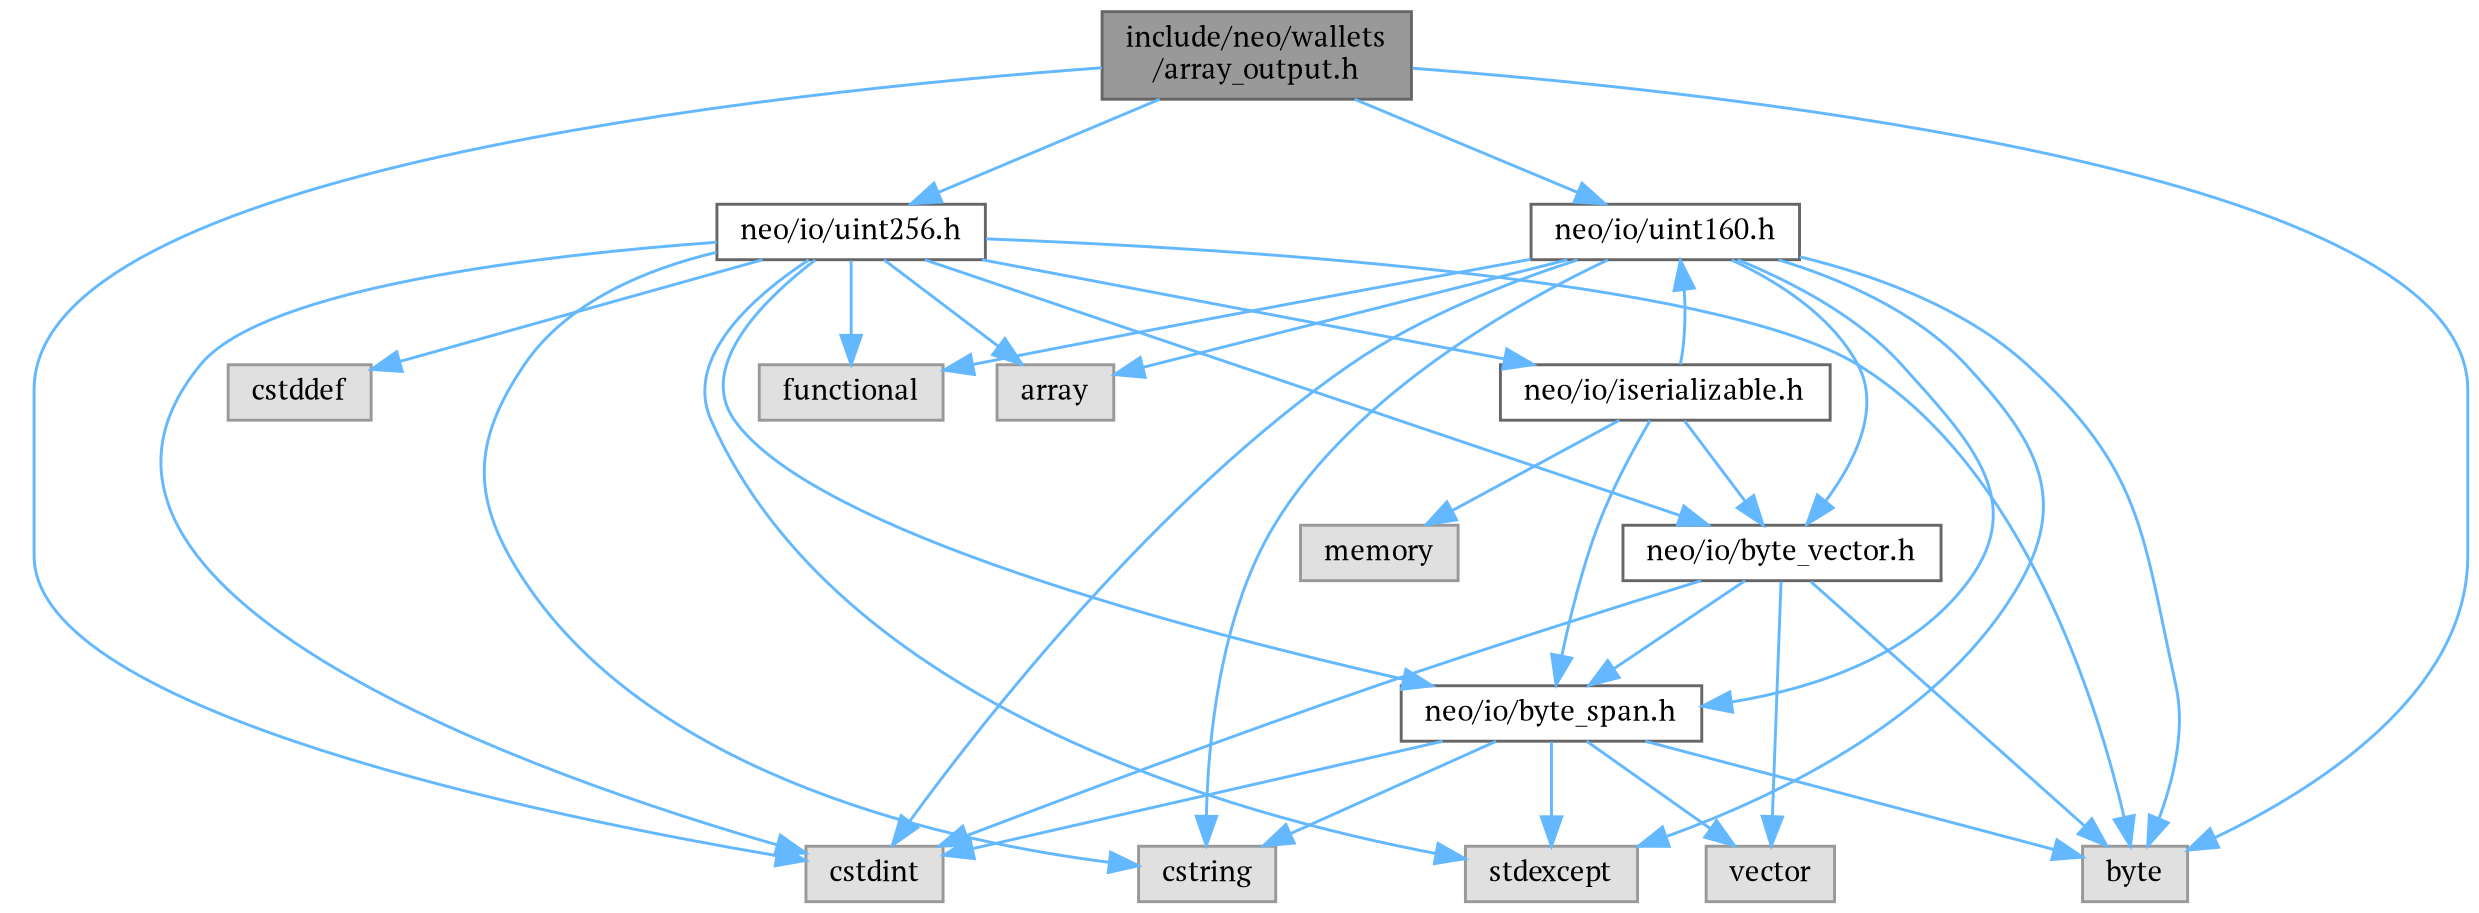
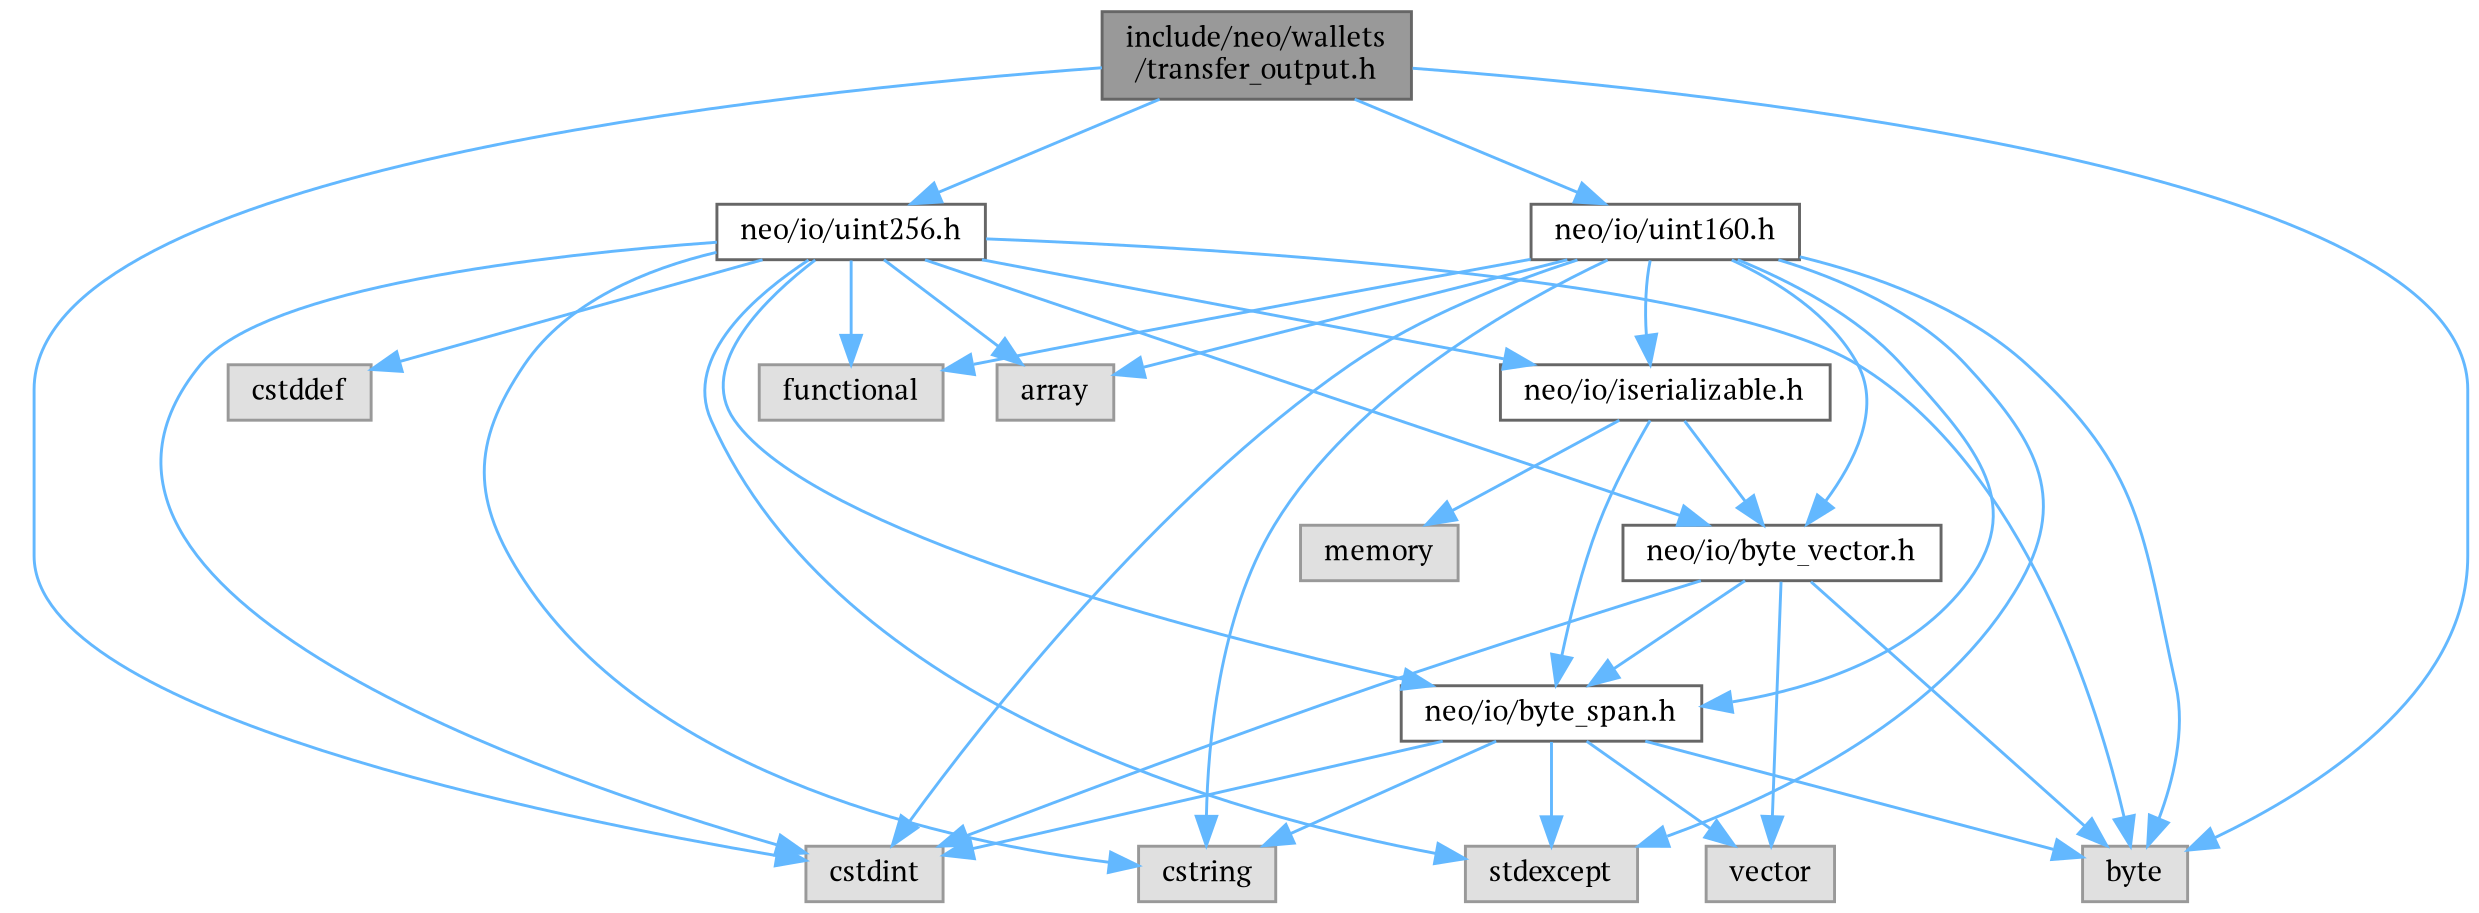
(1257, 55) -> (1257, 55)
(1685, 327) -> (1647, 283)
